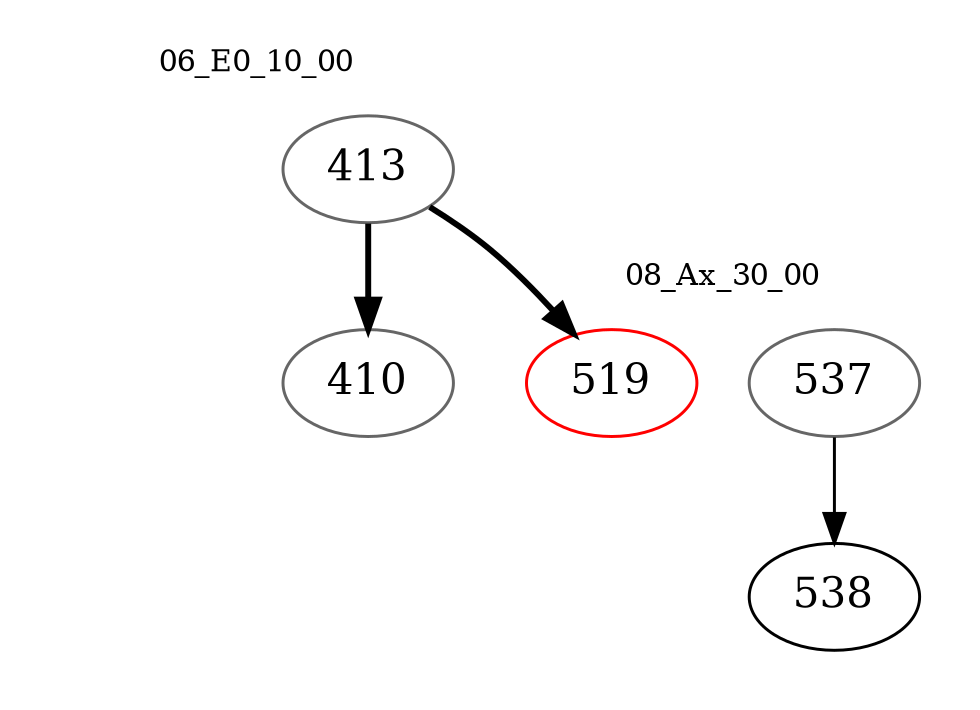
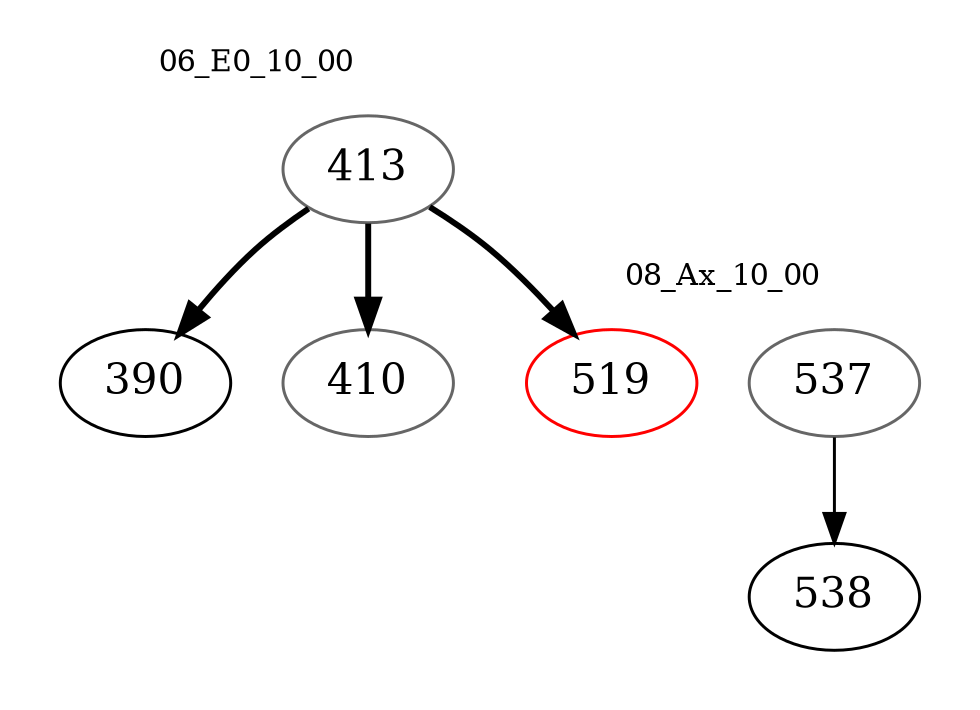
(723, 278) -> (723, 278)
none -> (146, 383)
